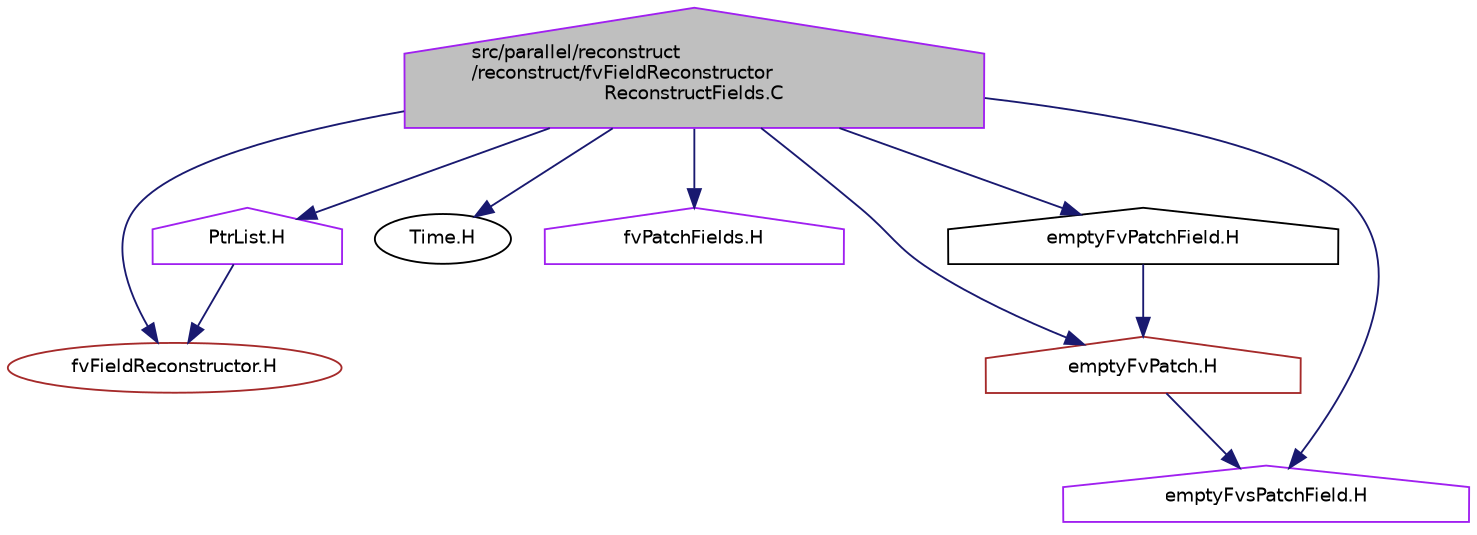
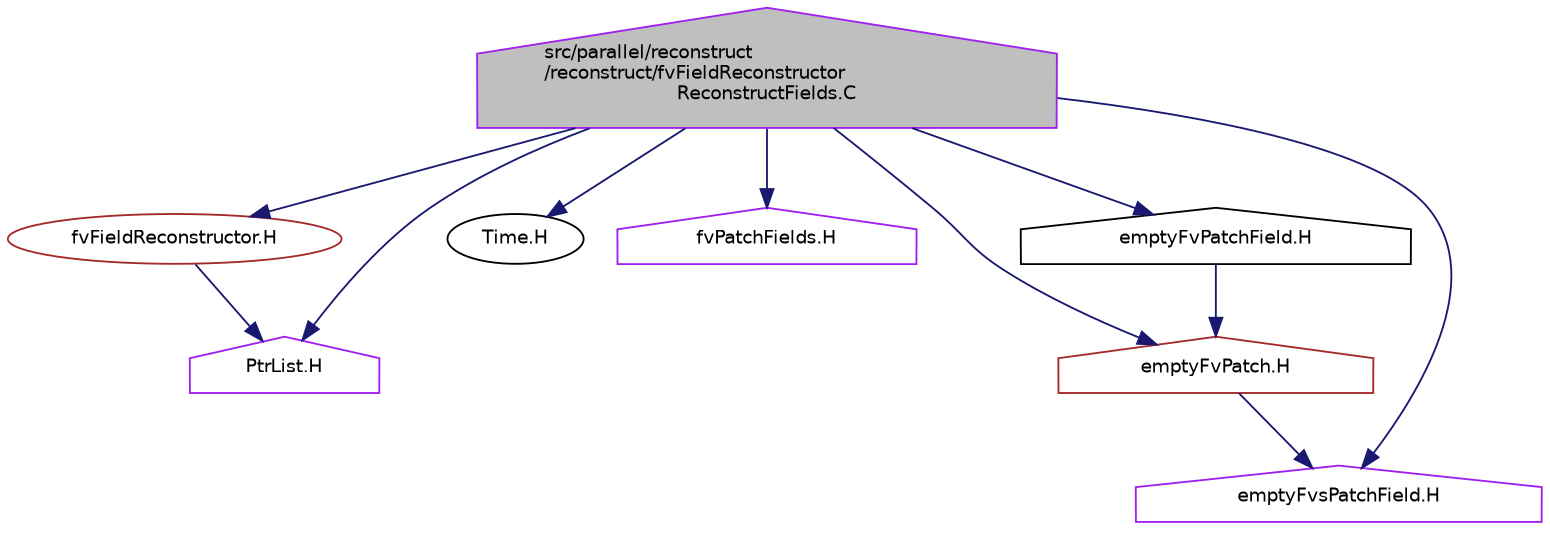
(216, 295) -> (223, 296)
